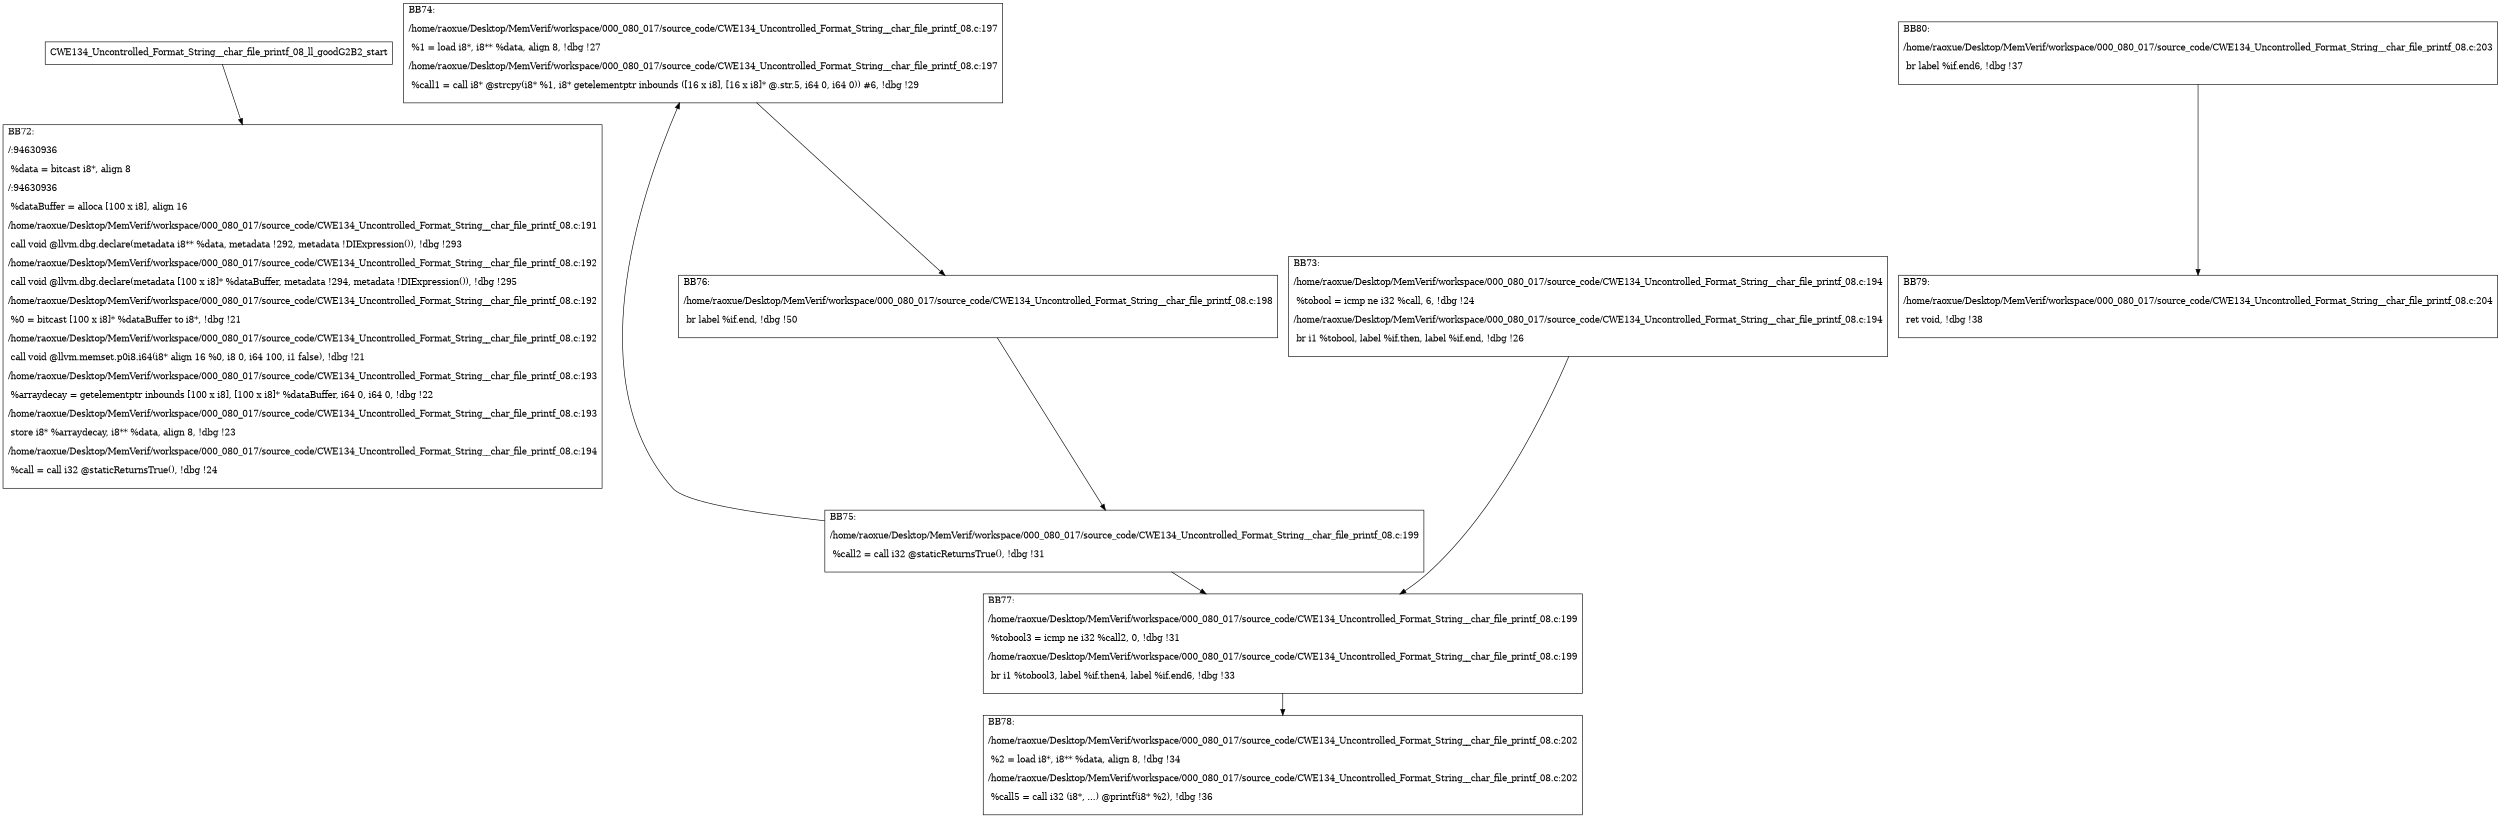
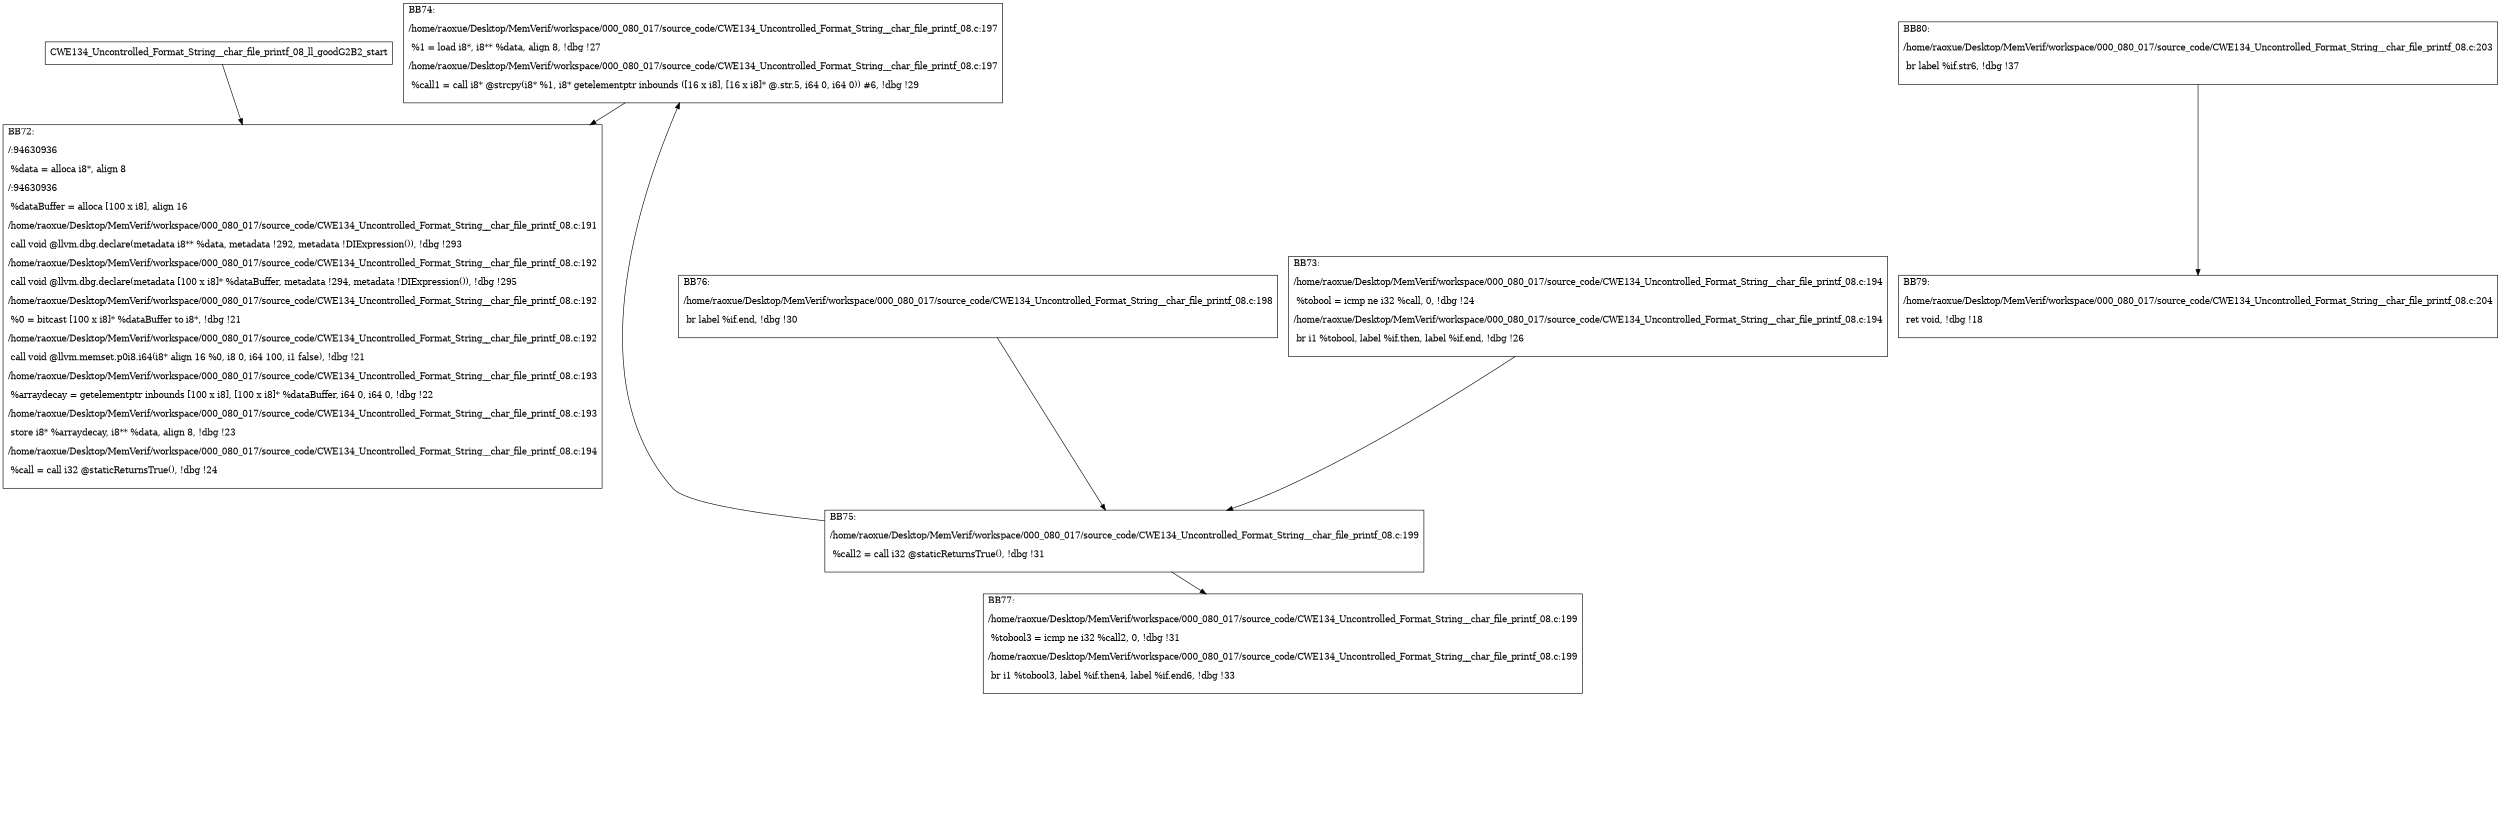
(1963, 67) -> (1961, 67)
(69, 170) -> (67, 170)
(848, 187) -> (610, 112)
(1384, 301) -> (1384, 301)
(740, 320) -> (740, 320)
(1943, 320) -> (1943, 320)
(1501, 484) -> (1378, 440)
(1283, 765) -> none
